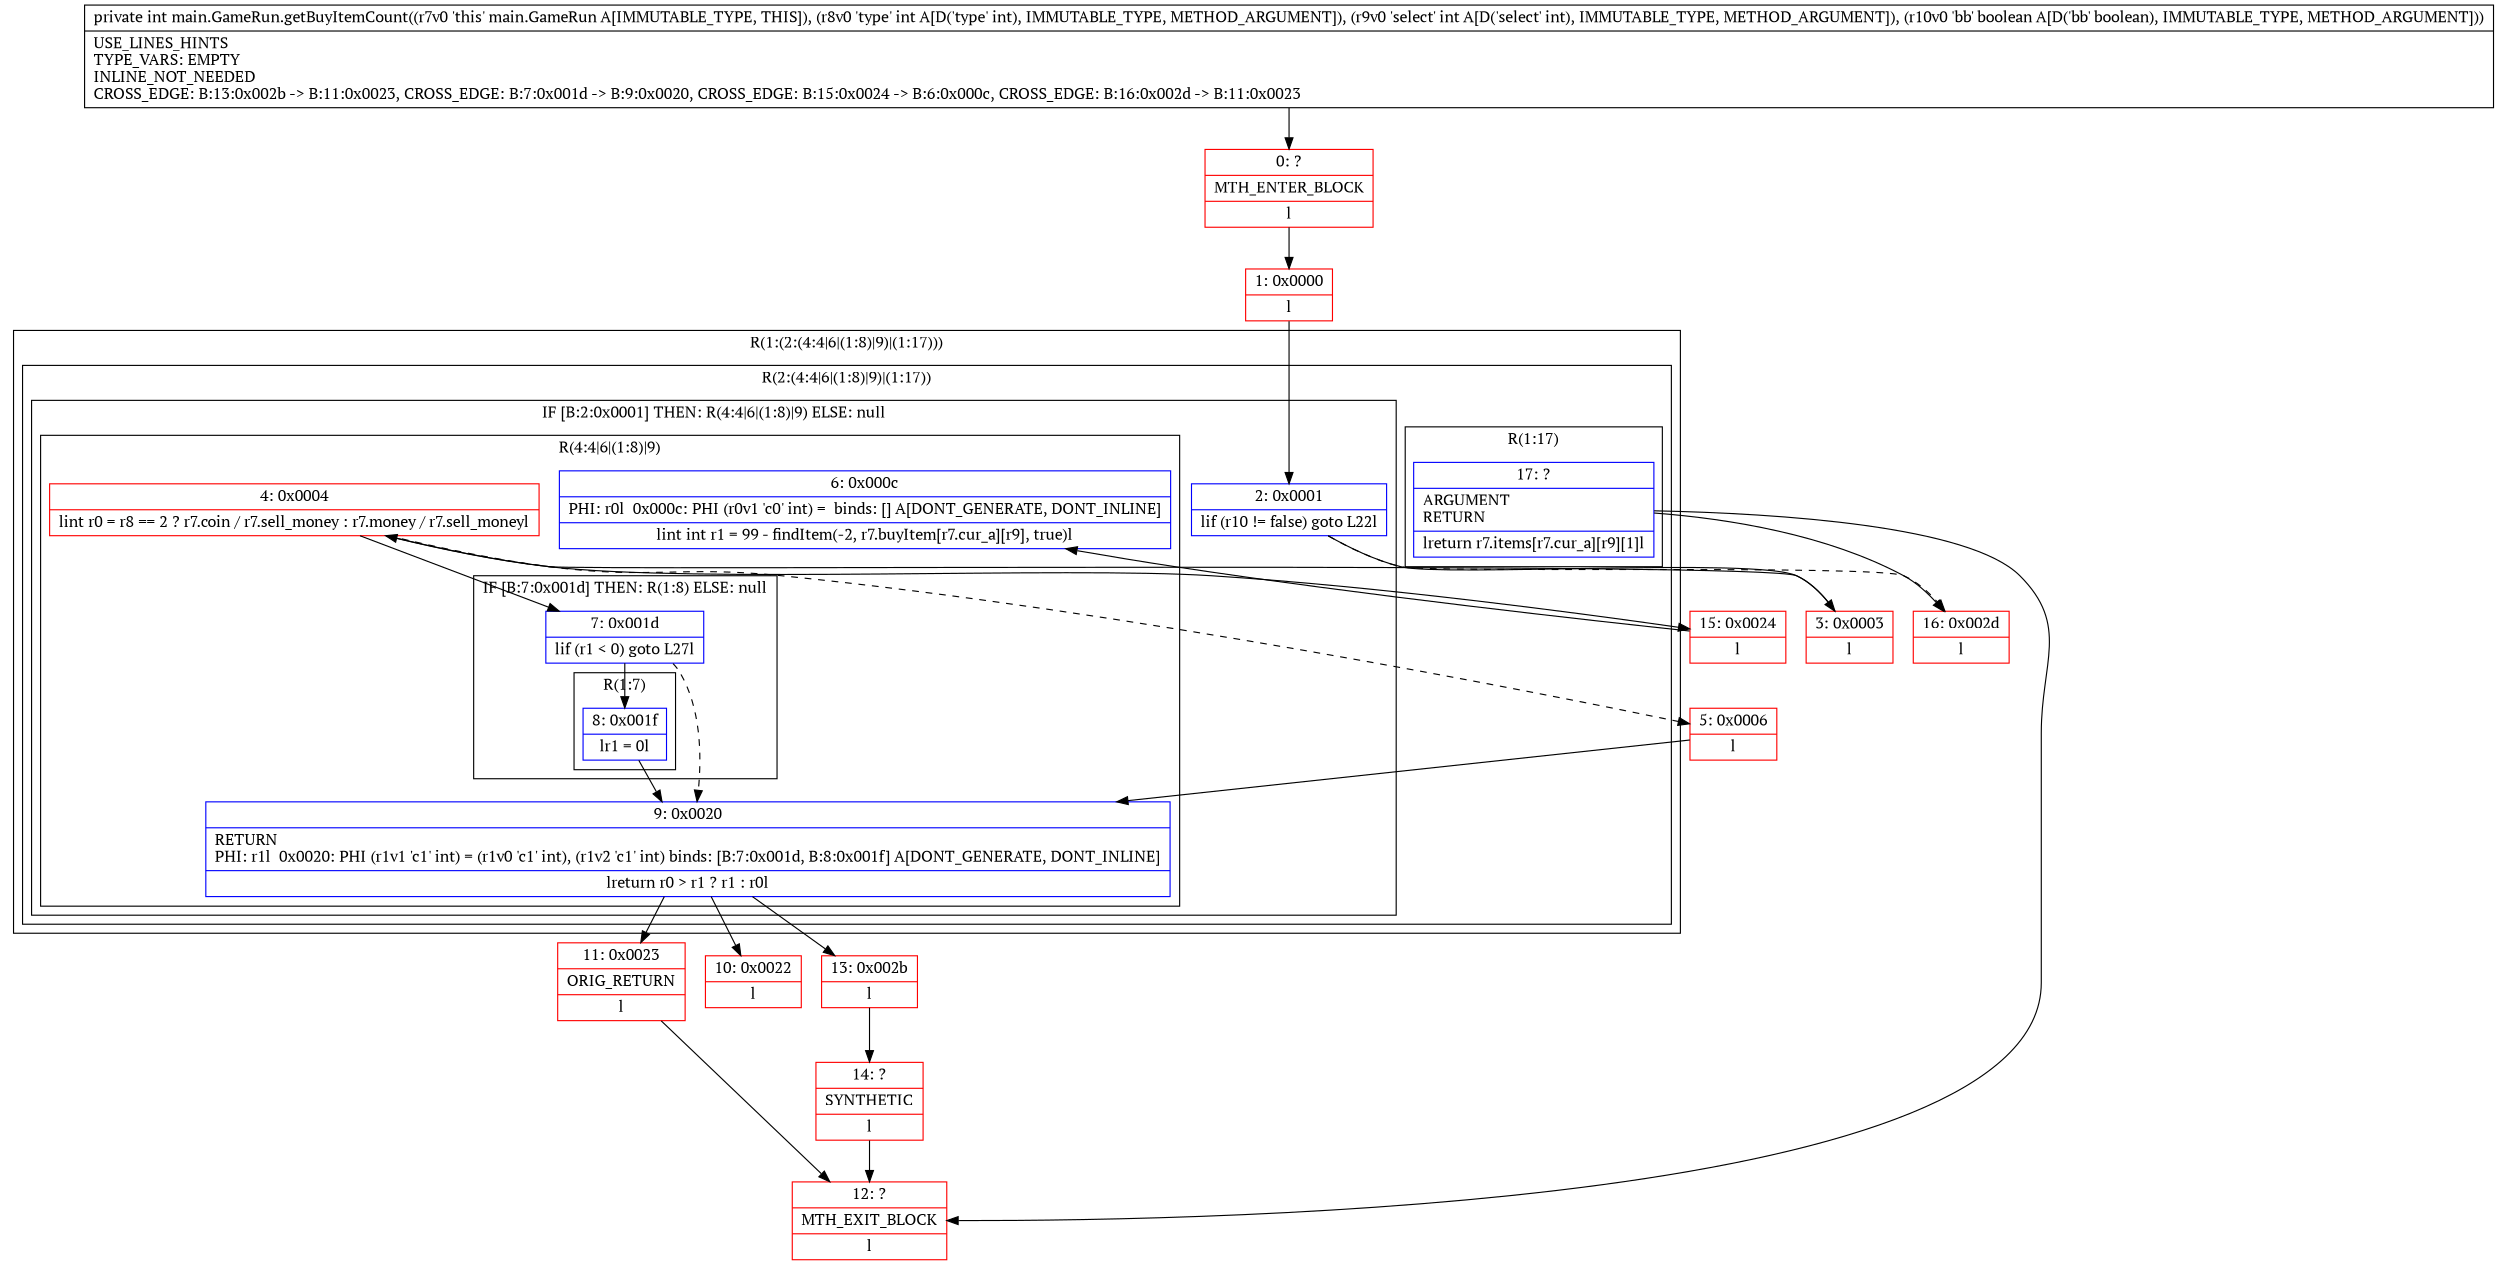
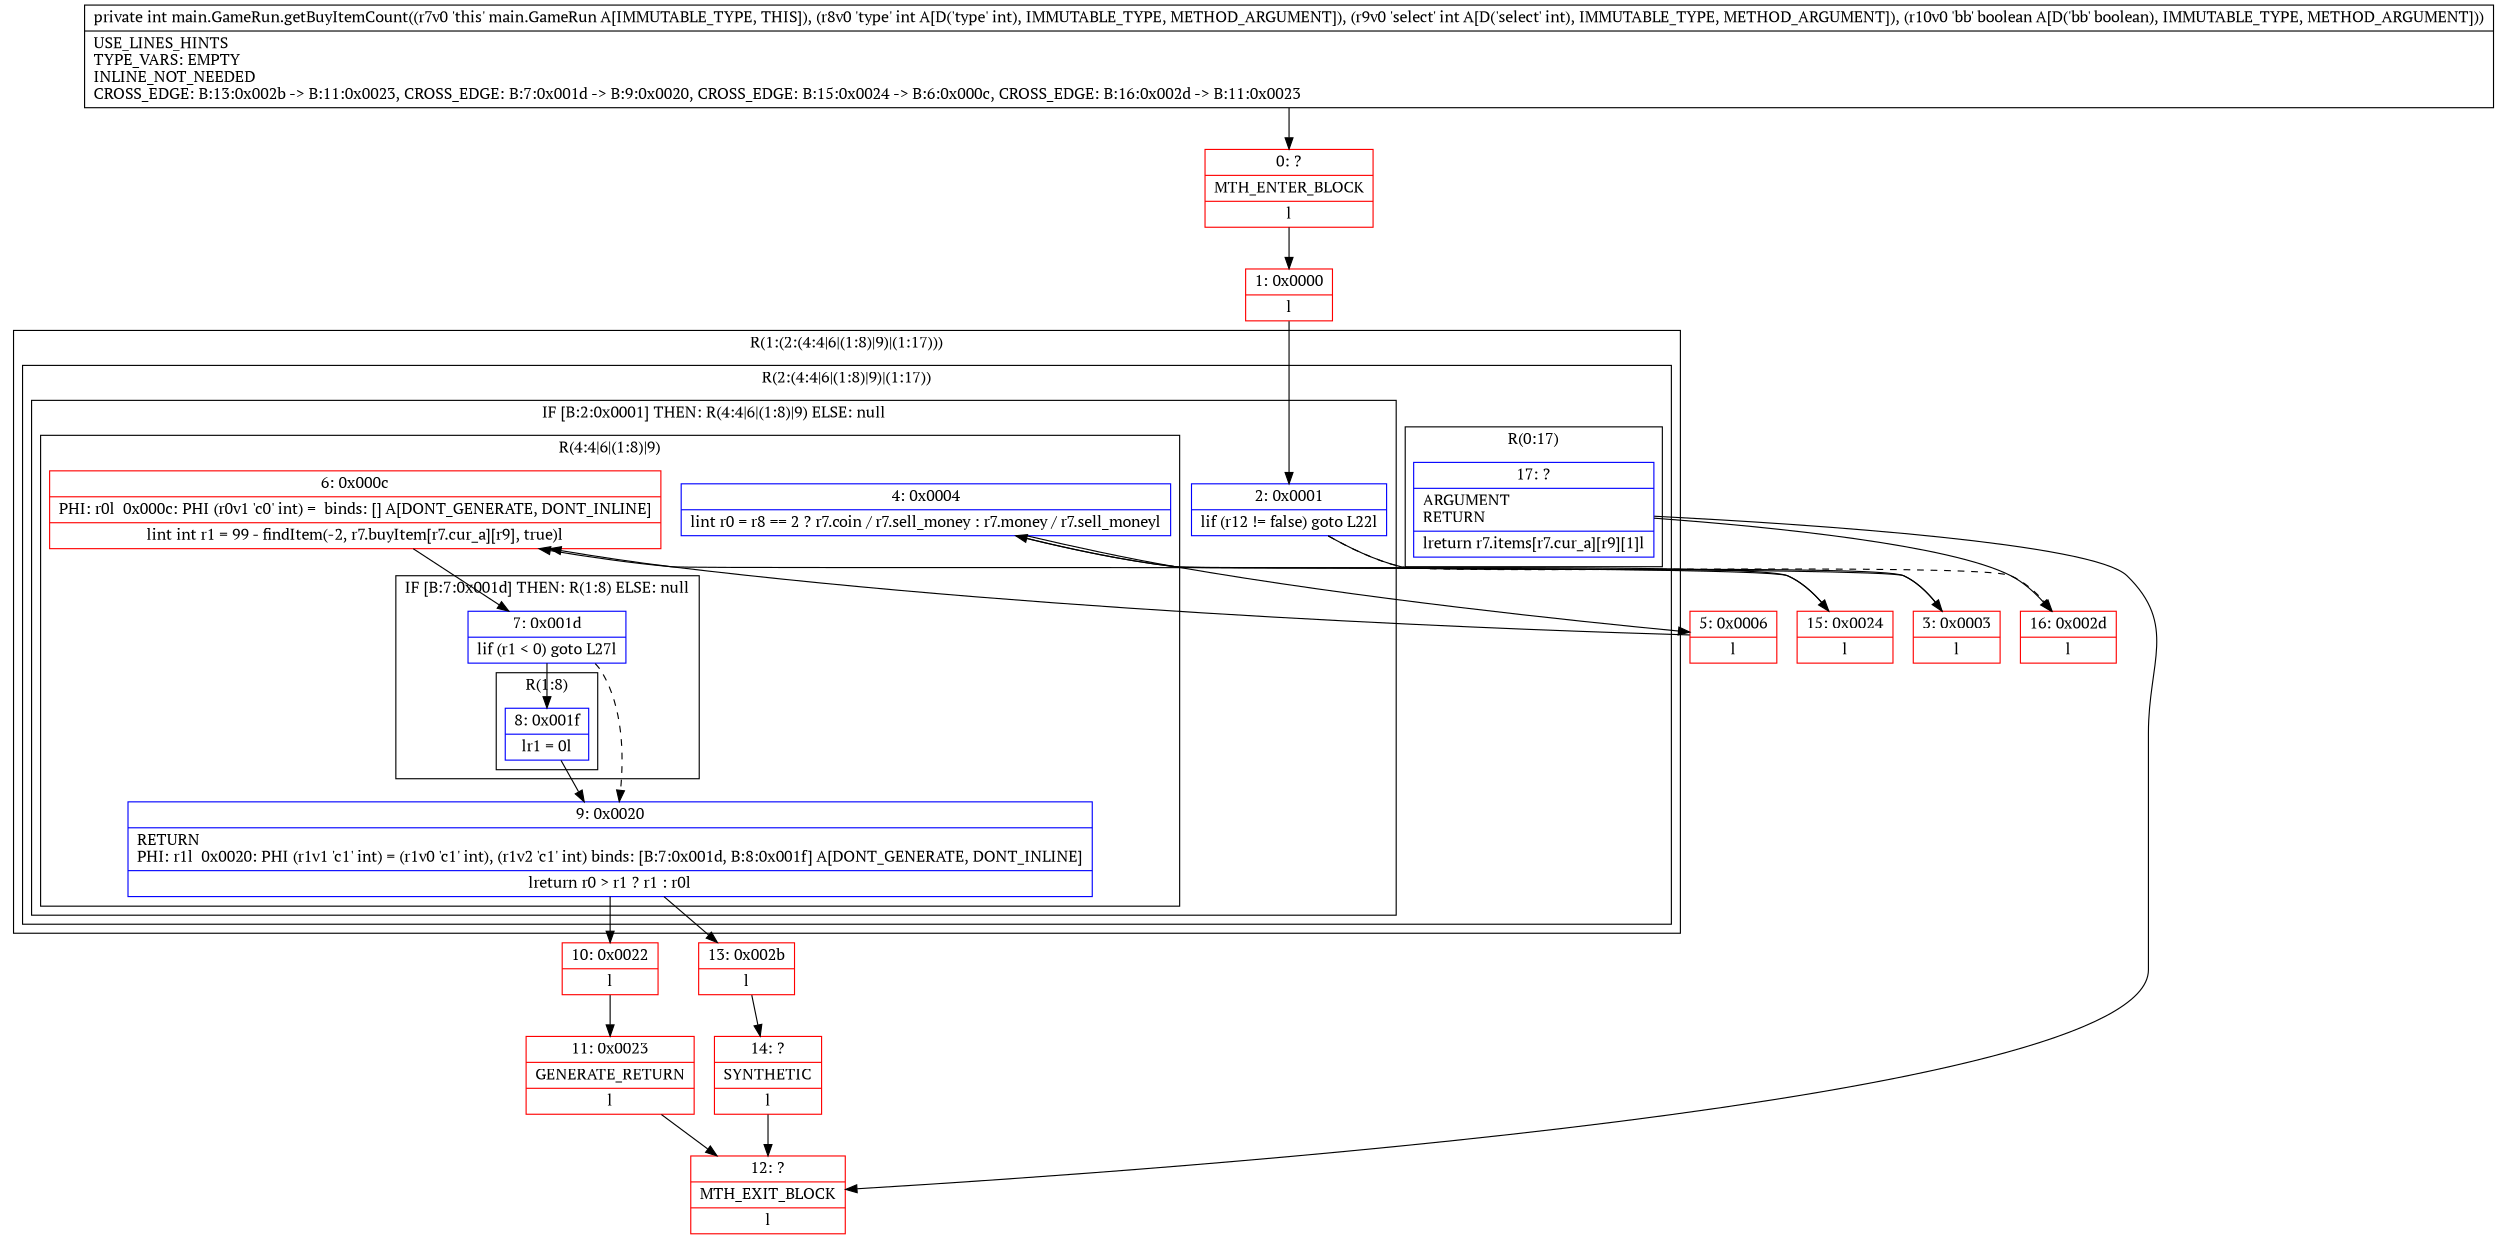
(1534, 440) -> (1534, 440)
(294, 510) -> (926, 510)
(865, 510) -> (355, 510)
(1289, 522) -> (1289, 522)
(454, 571) -> (467, 584)
(1036, 608) -> (1351, 593)
(625, 686) -> (547, 686)
(1409, 770) -> (1124, 608)
(655, 915) -> (610, 1010)
(621, 981) -> (610, 1075)
